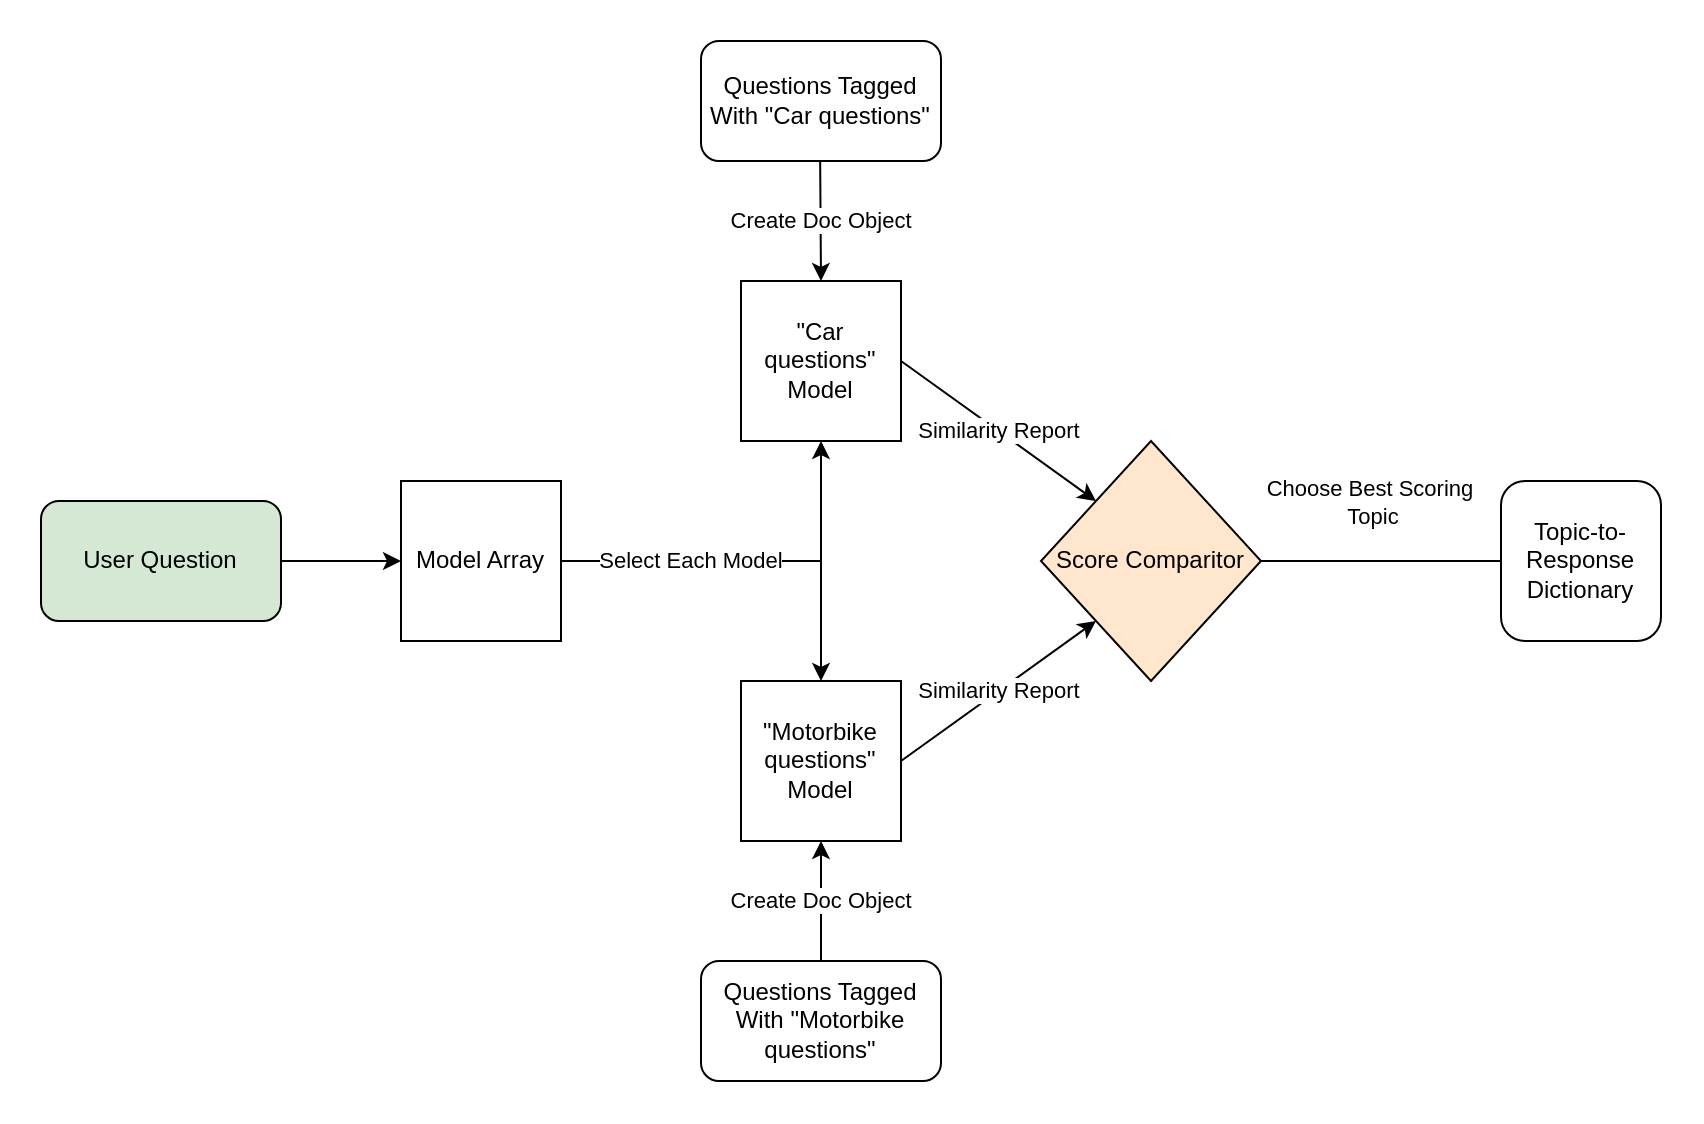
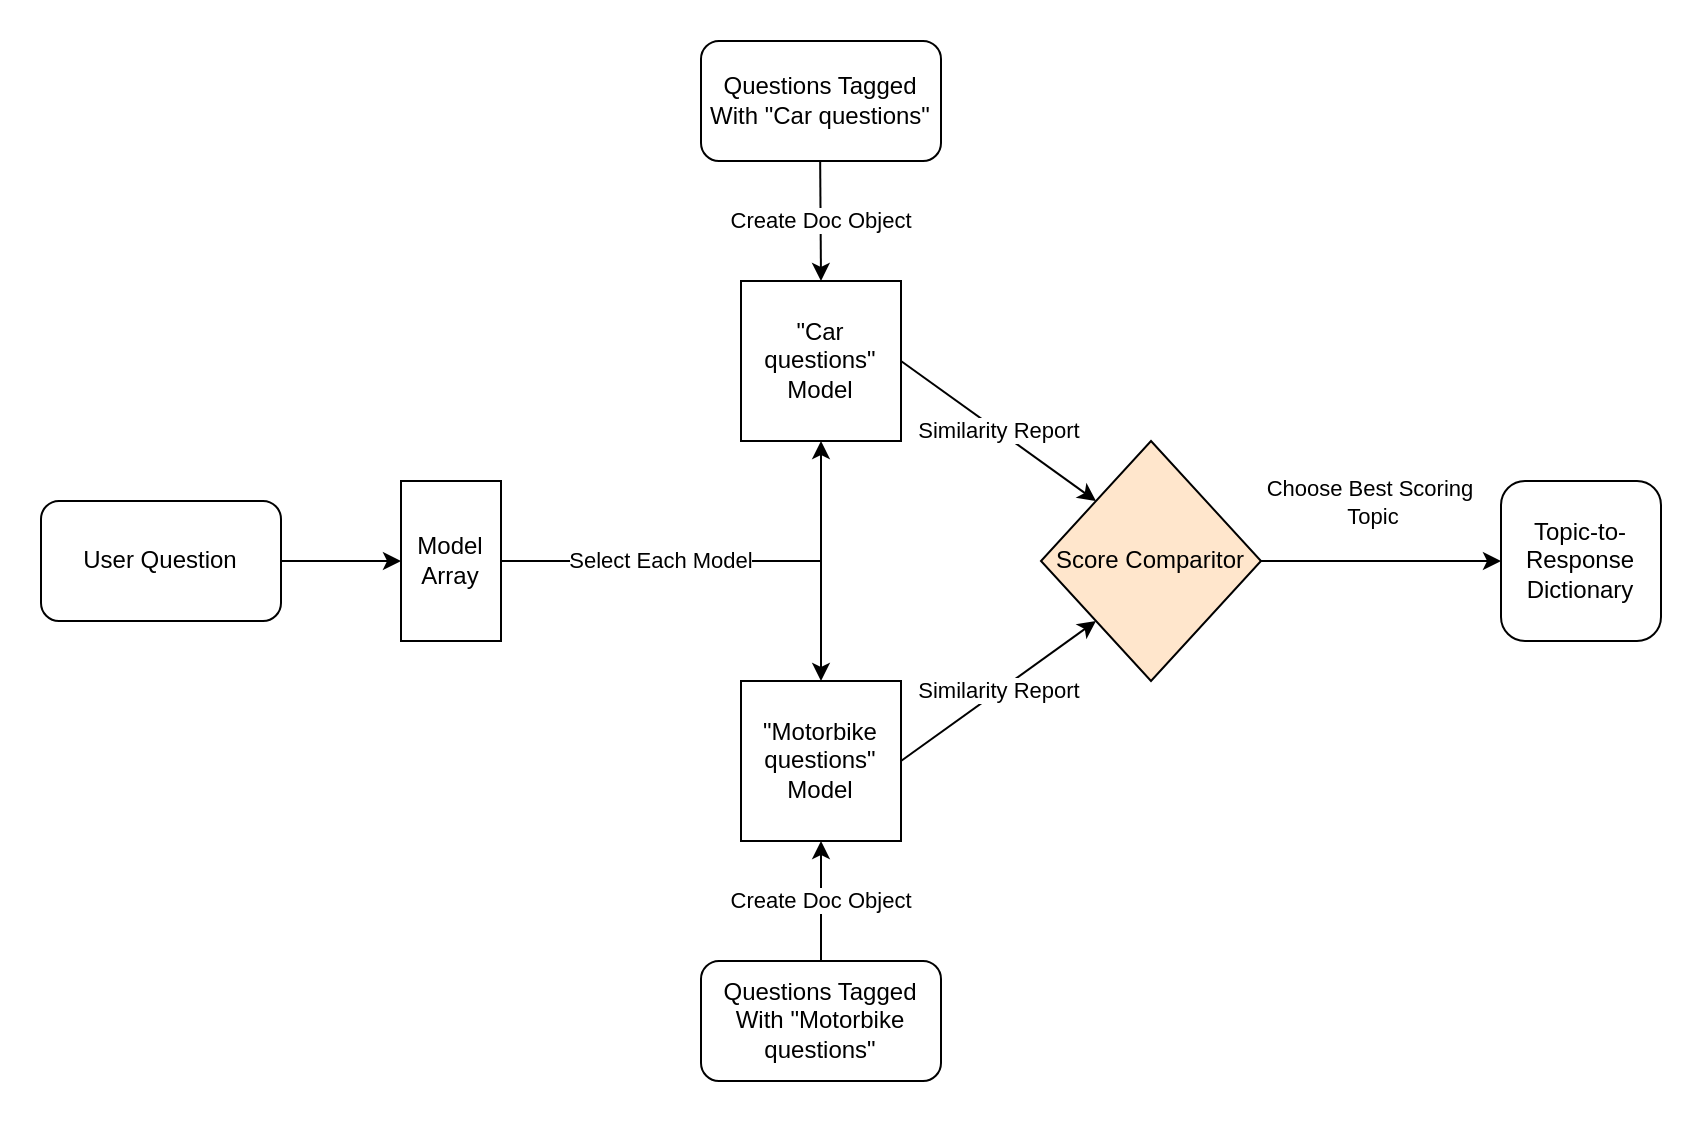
(161, 561) -> (161, 561)
(481, 561) -> (451, 561)
(1491, 561) -> (1486, 561)
